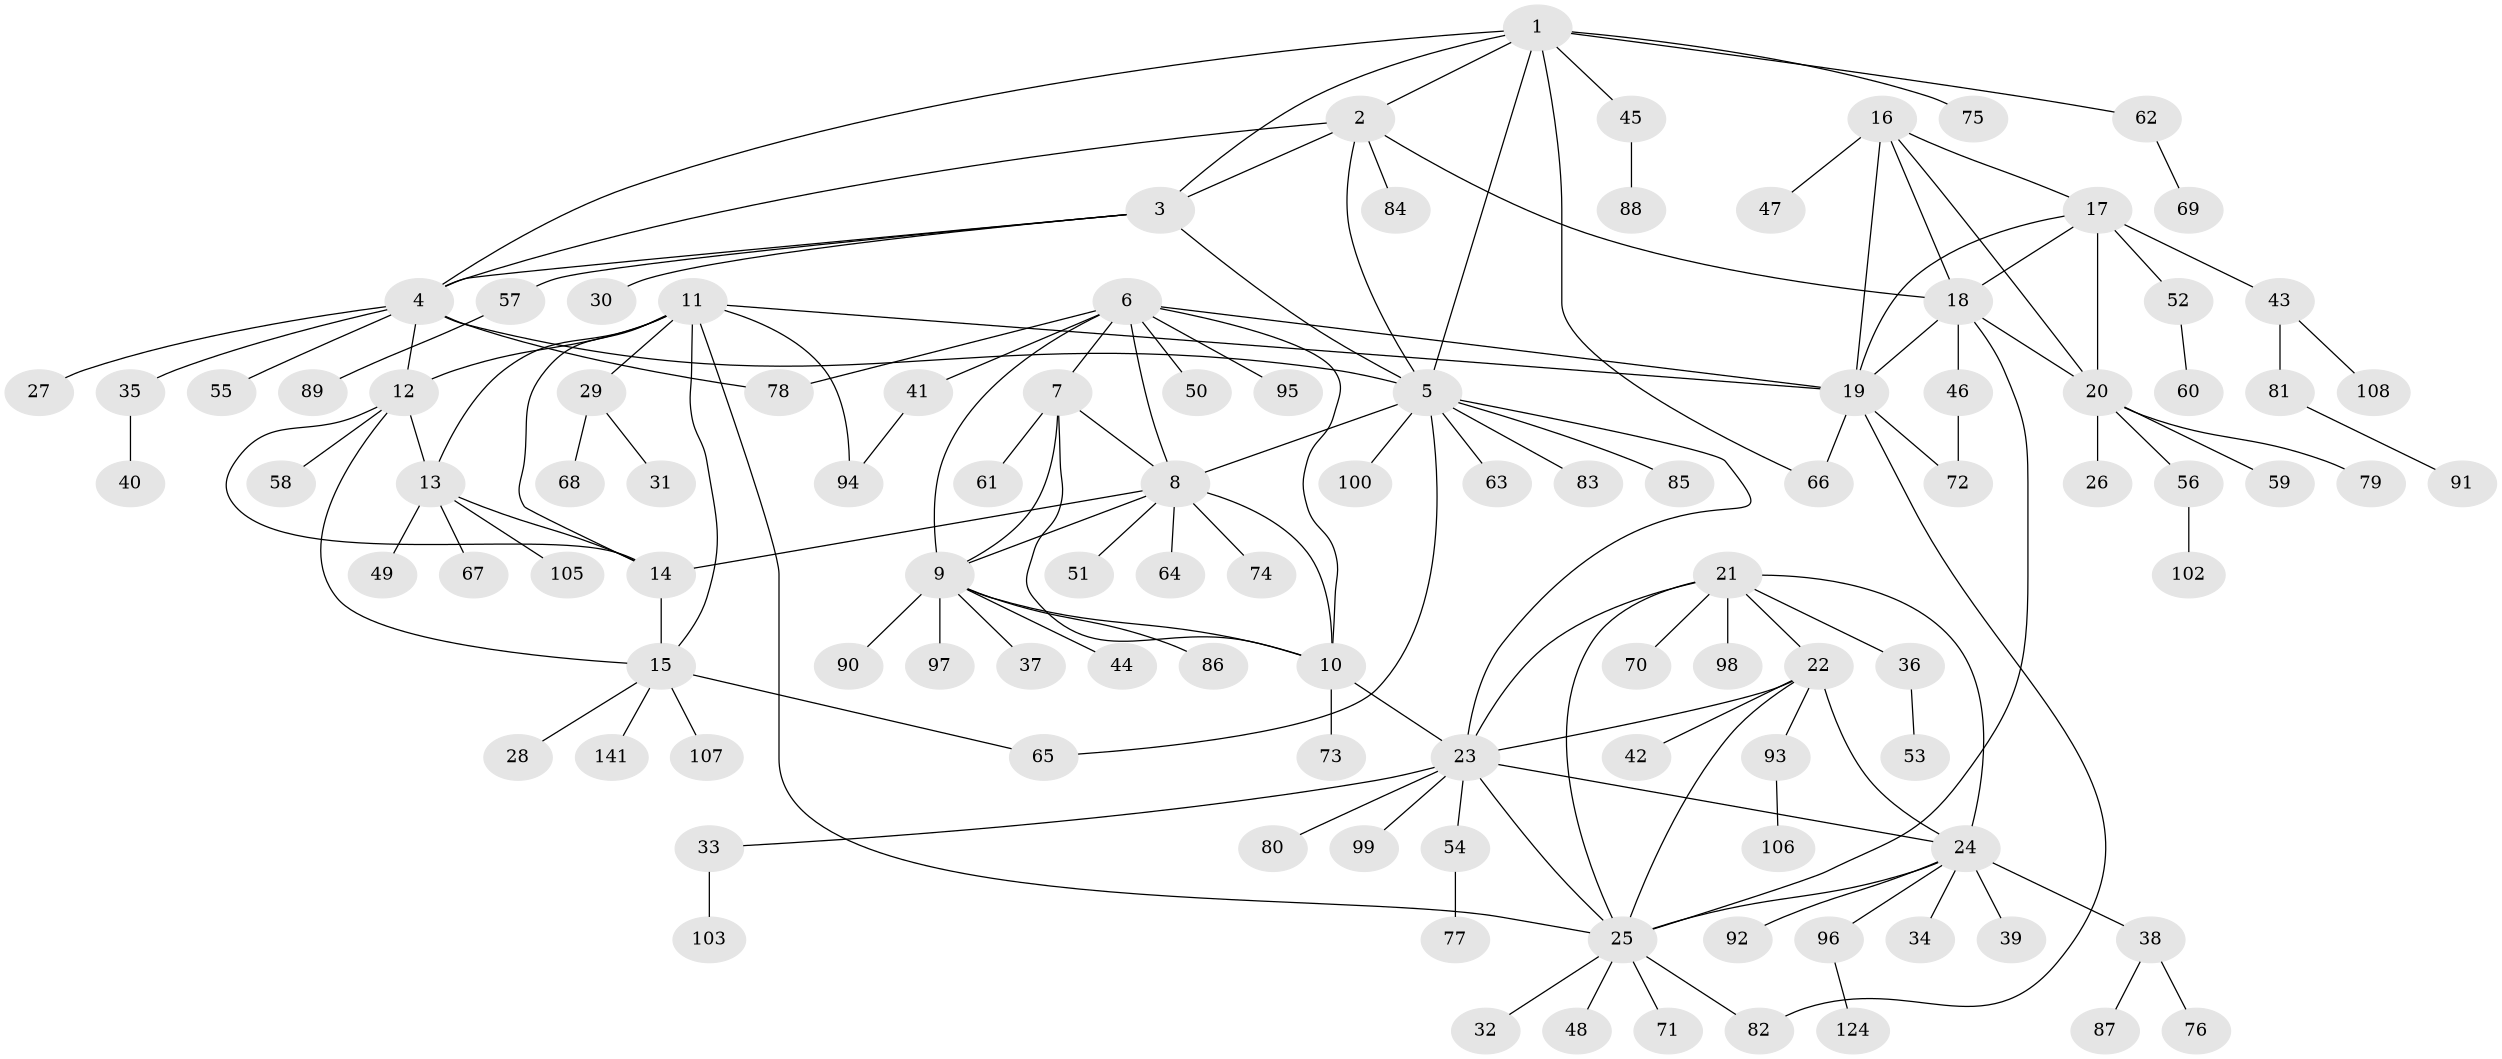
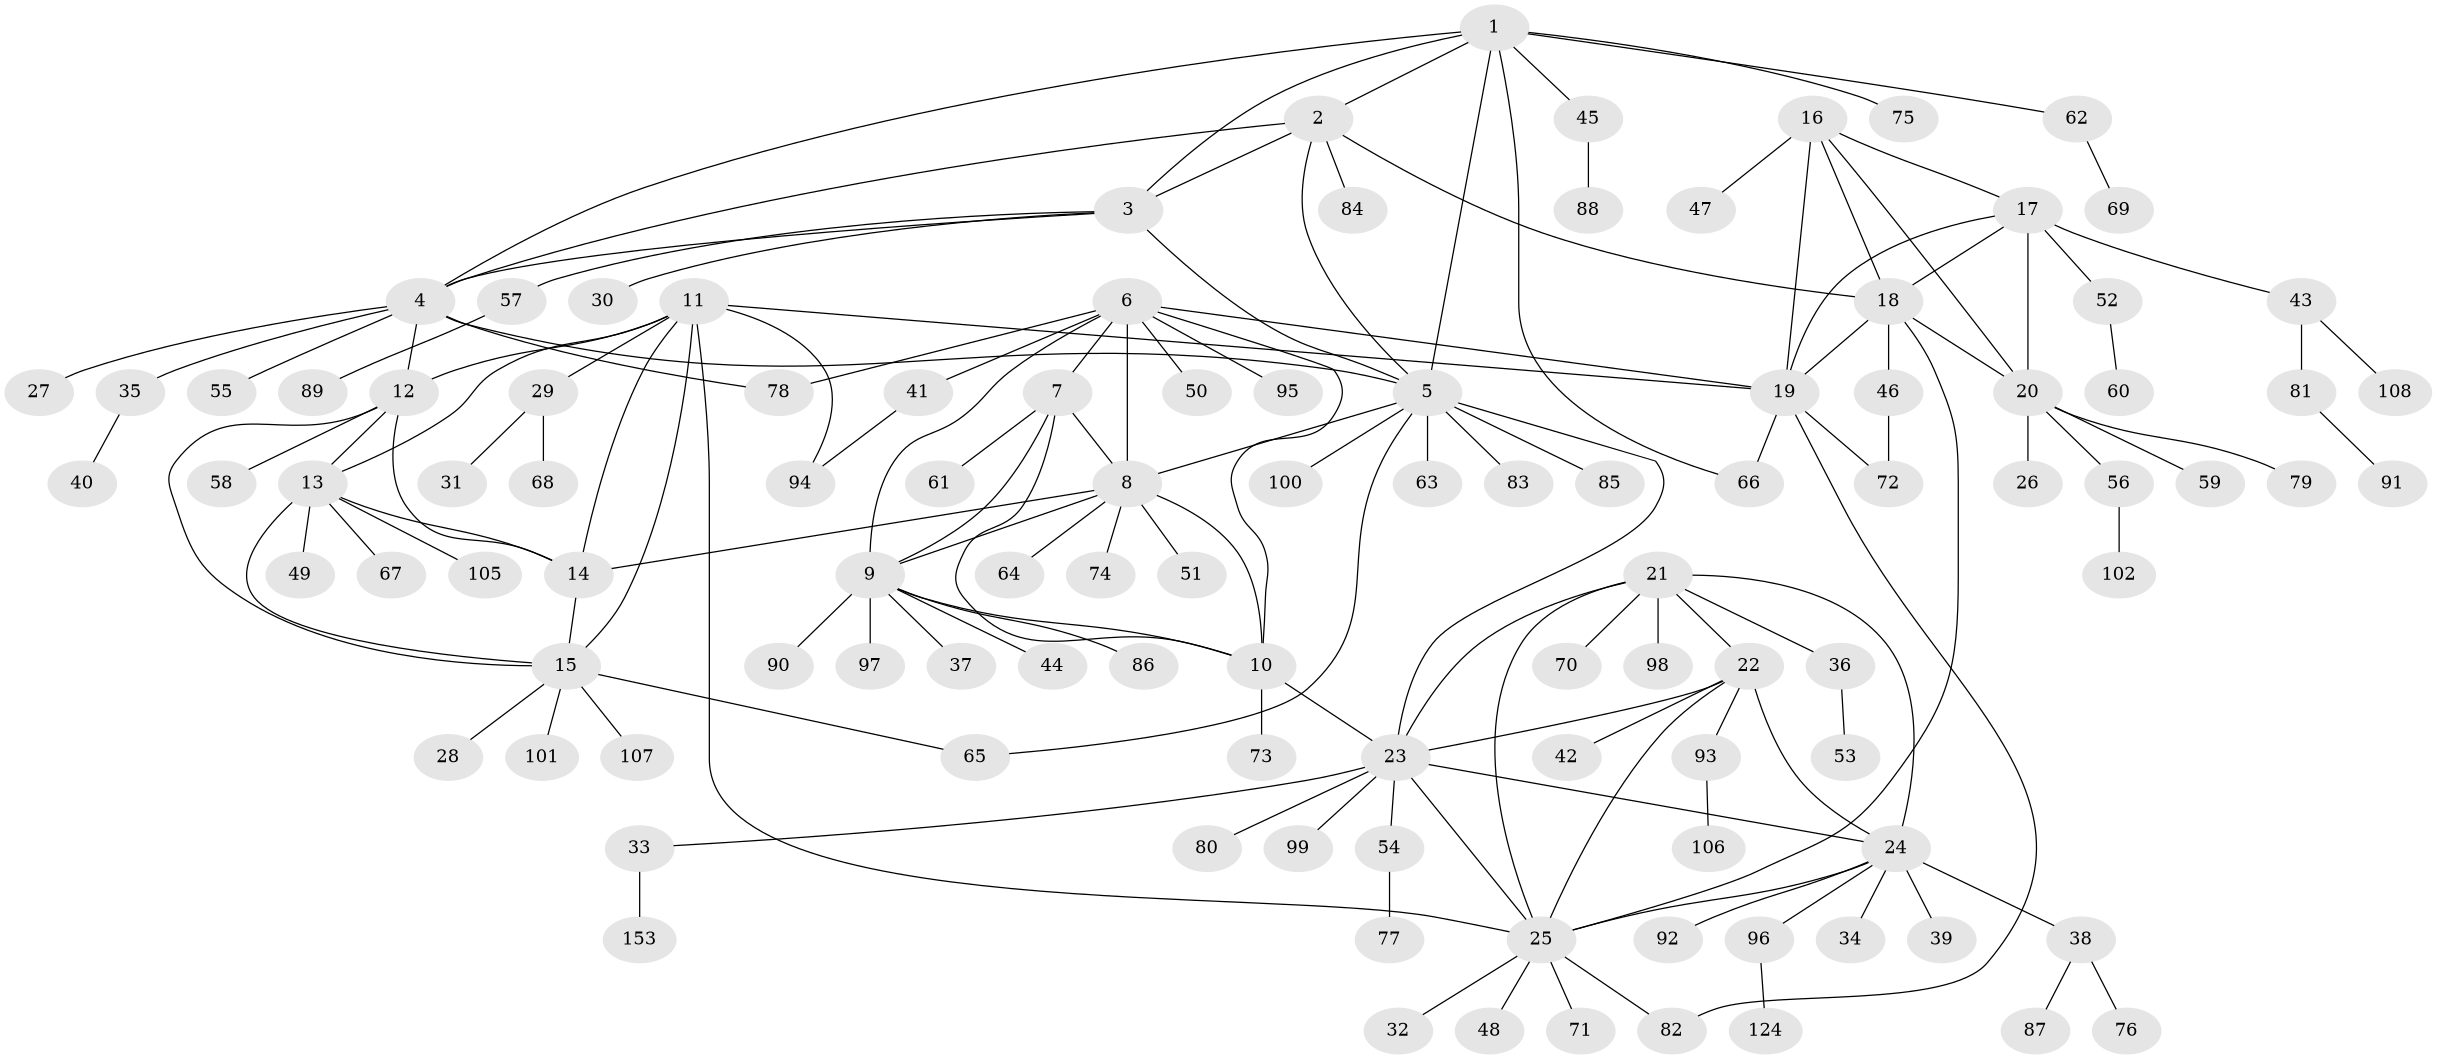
none -> (249, 587)
(612, 757) -> (542, 757)
(709, 940) -> (640, 940)
